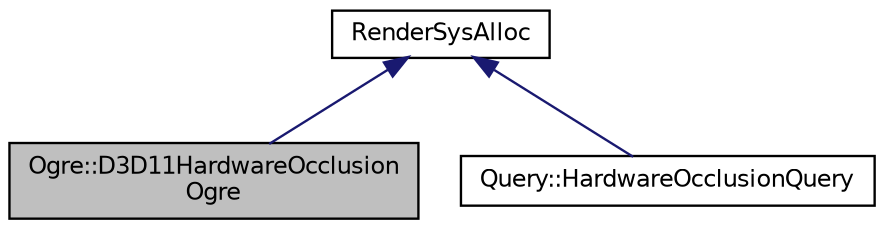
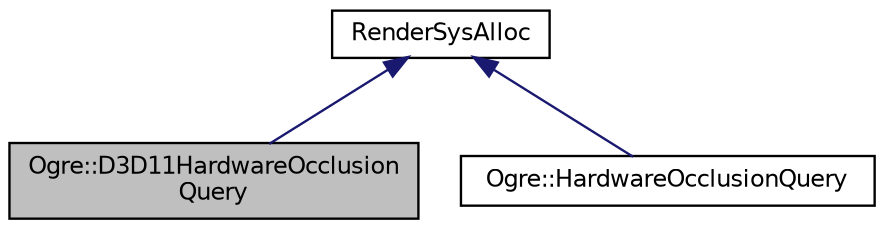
(214, 181) -> (214, 181)
(668, 181) -> (668, 181)
